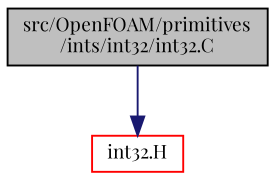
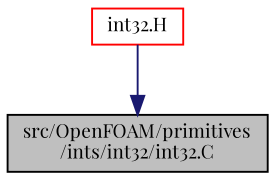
(138, 91) -> (138, 70)
